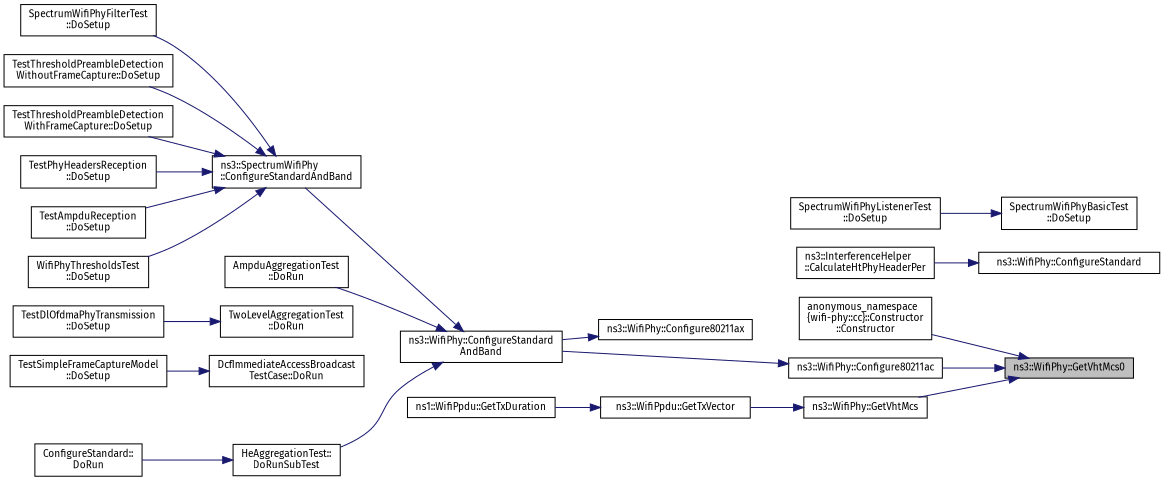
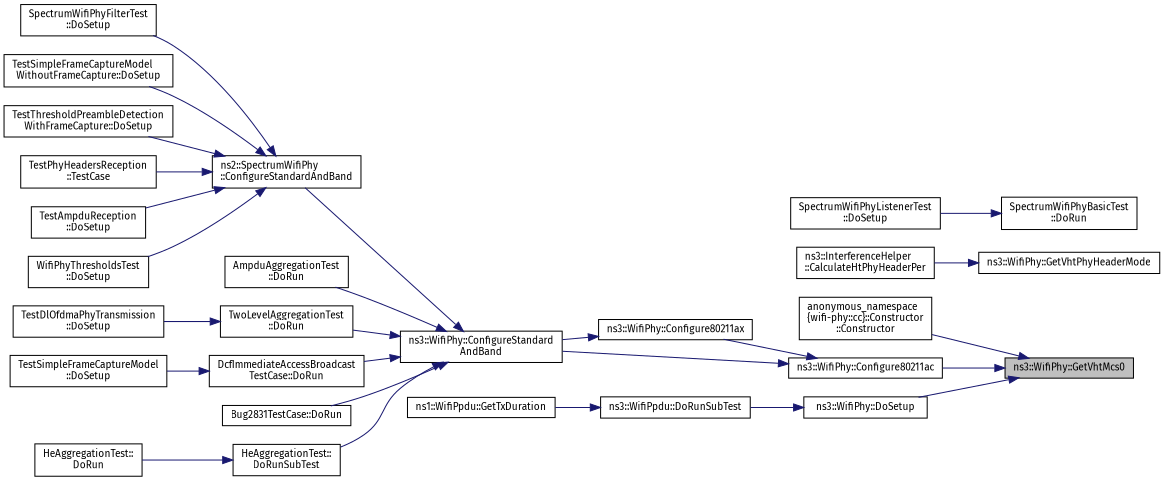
(88, 71) -> (88, 71)
(88, 172) -> (88, 172)
(287, 172) -> (287, 172)
(1069, 213) -> (1069, 213)
(1069, 263) -> (1069, 263)
none -> (371, 333)
none -> (765, 348)
none -> (377, 360)
(675, 407) -> (675, 407)
(866, 407) -> (866, 407)
none -> (287, 416)
(88, 460) -> (88, 460)
